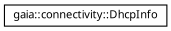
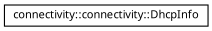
(86, 16) -> (106, 16)
